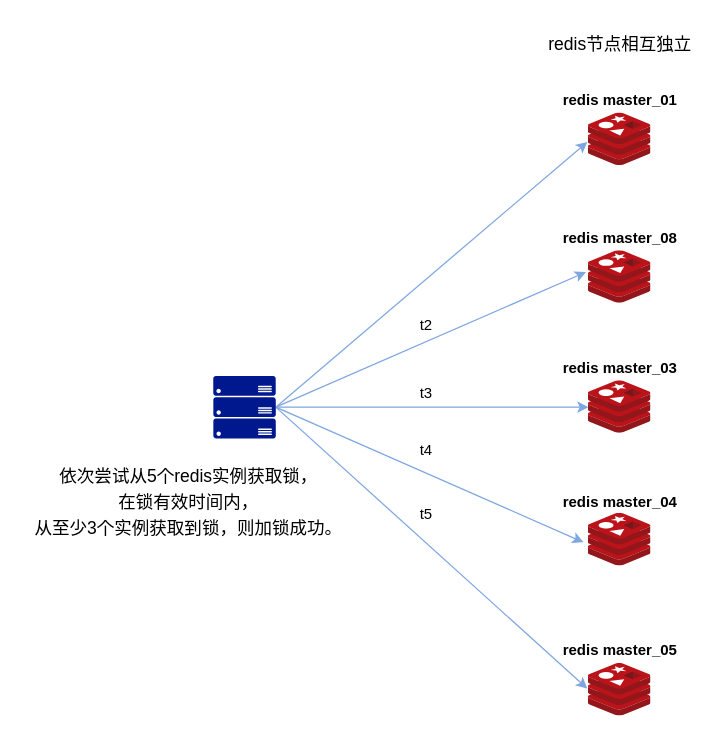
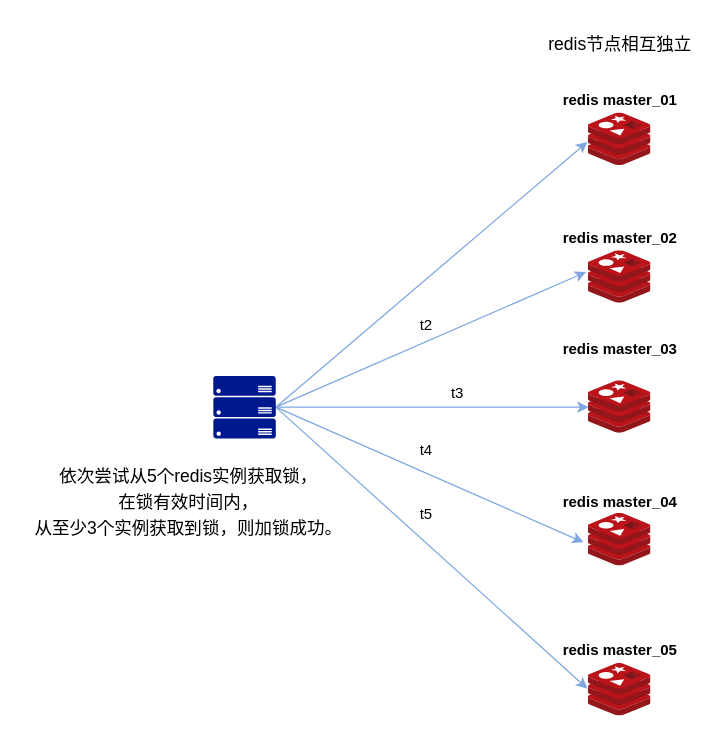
(620, 238) -> (620, 238)
(619, 368) -> (619, 349)
(426, 393) -> (457, 393)
